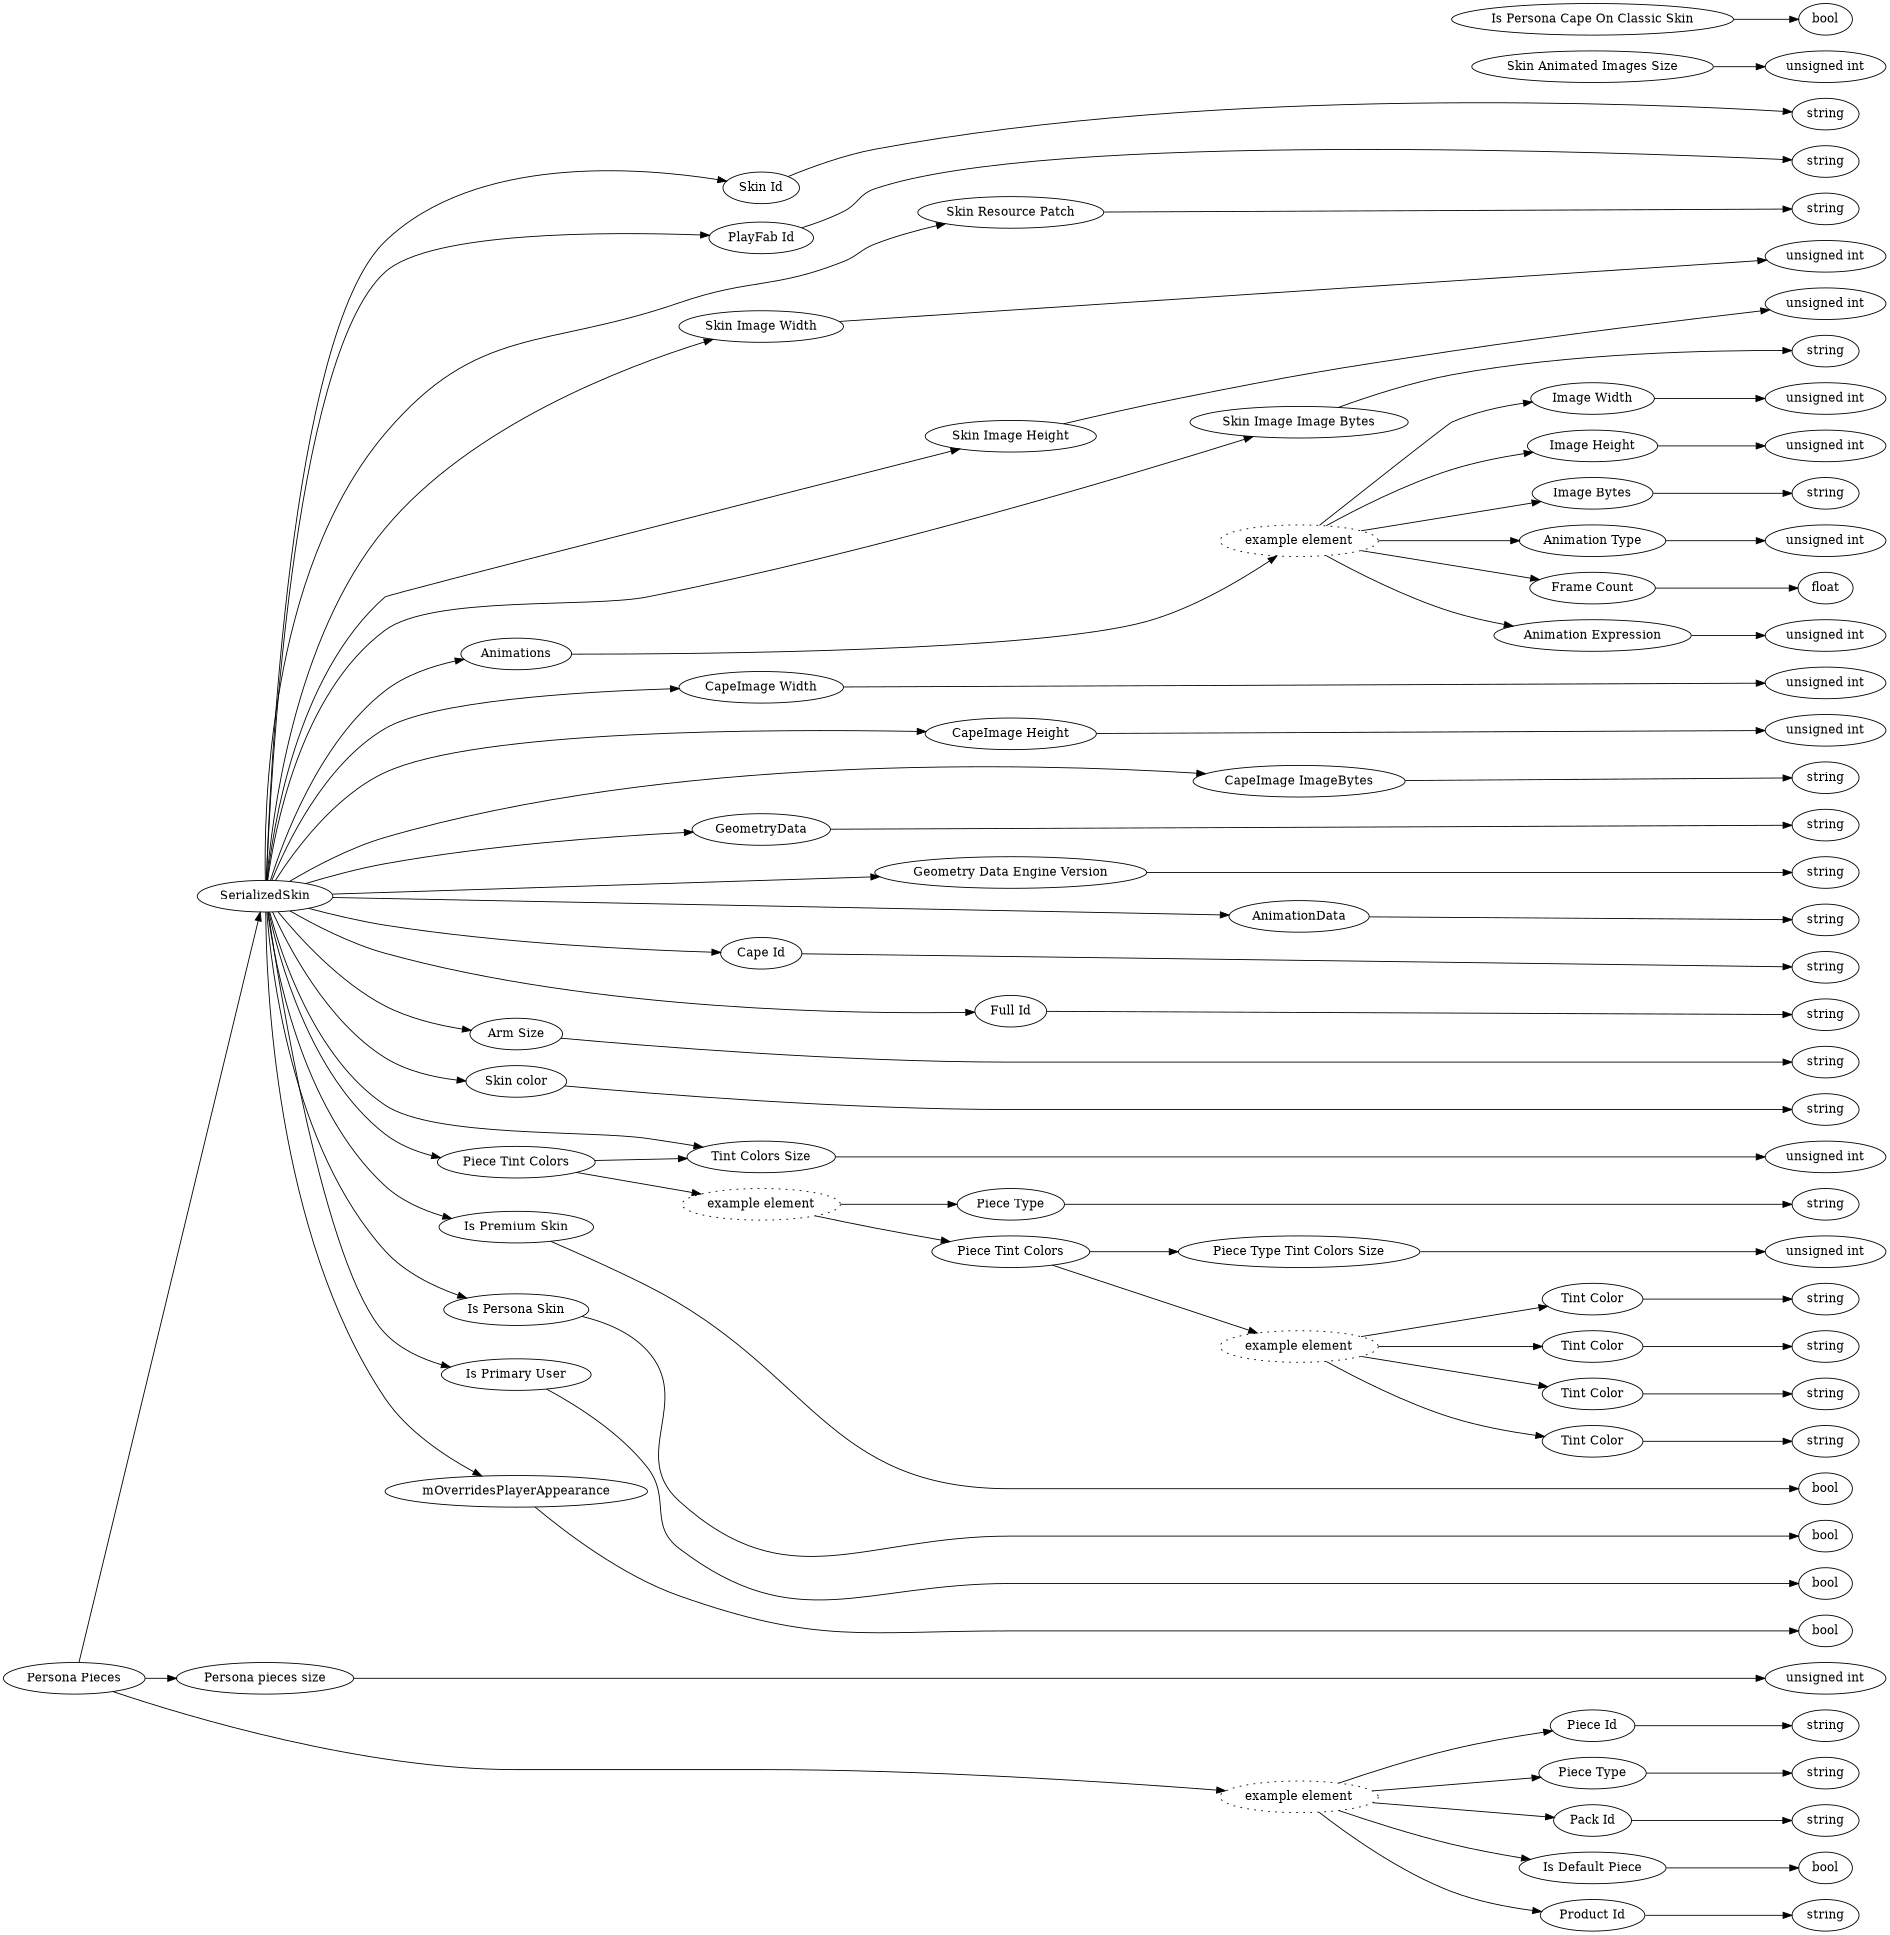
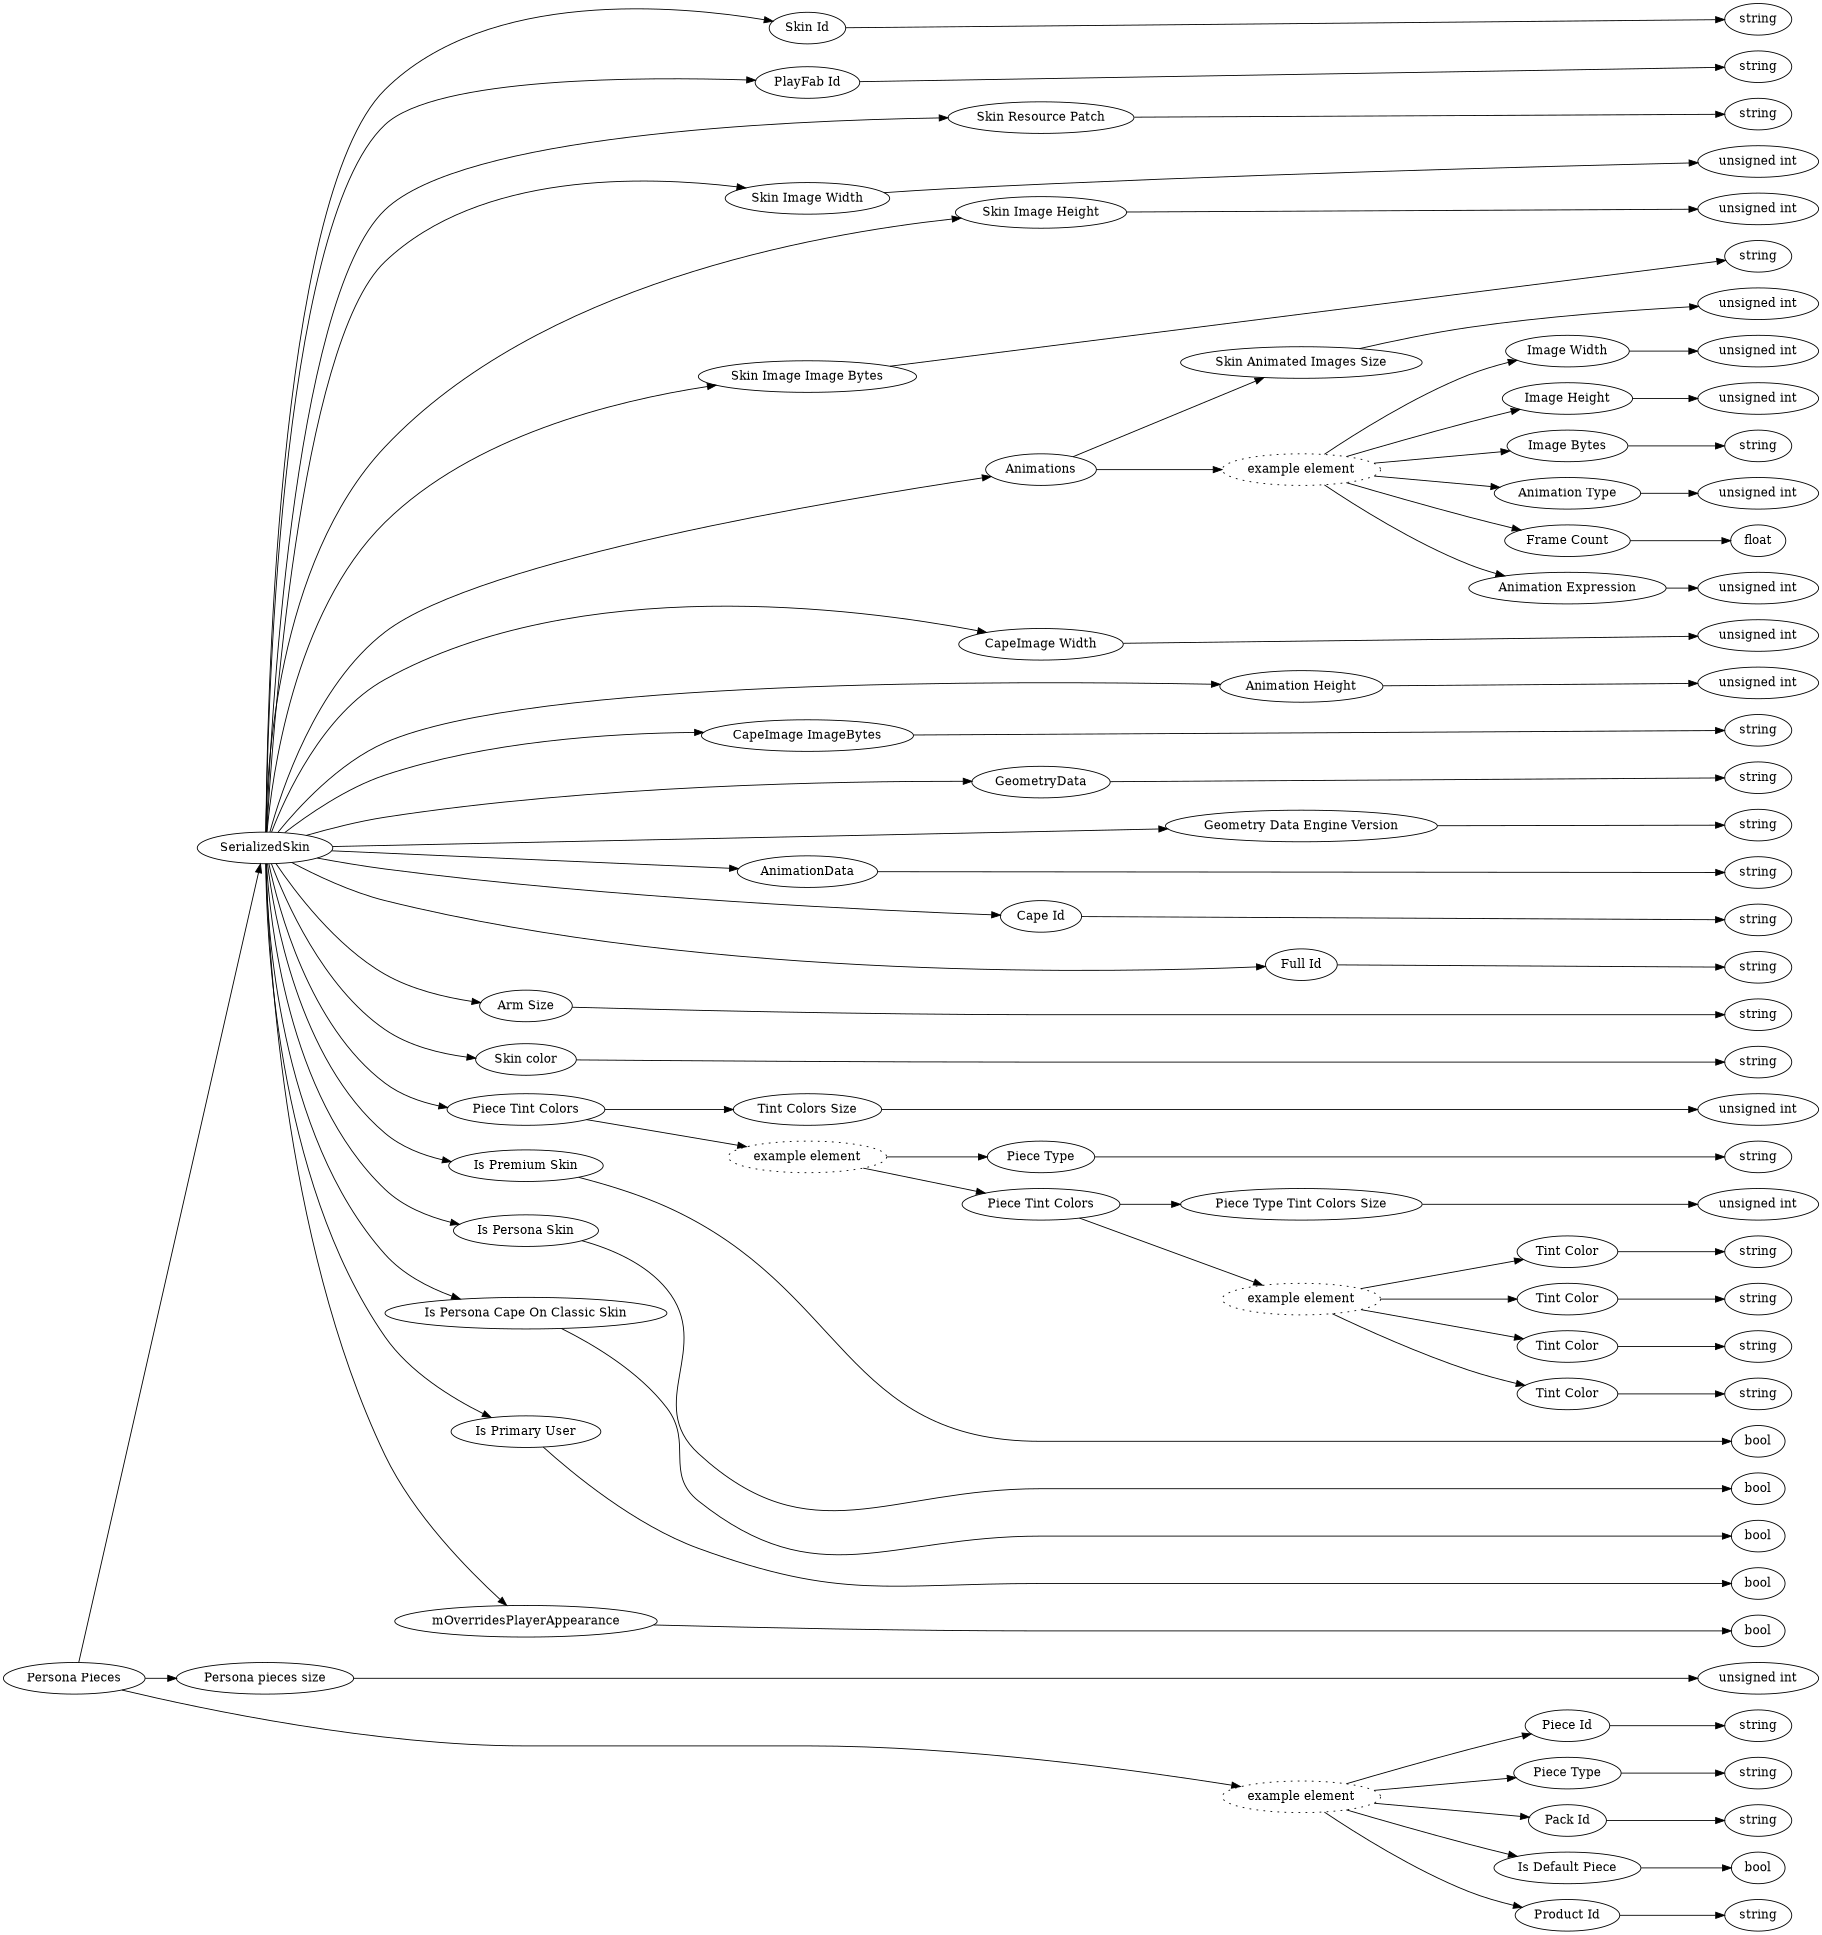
none -> (1164, 419)
(1011, 734) -> (1301, 686)
(424, 1120) -> (306, 1107)
